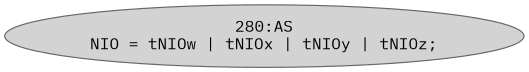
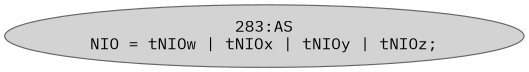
(264, 36) -> (264, 36)
